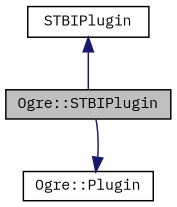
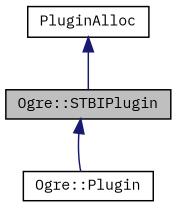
(88, 22) -> (88, 22)
(98, 138) -> (79, 153)
